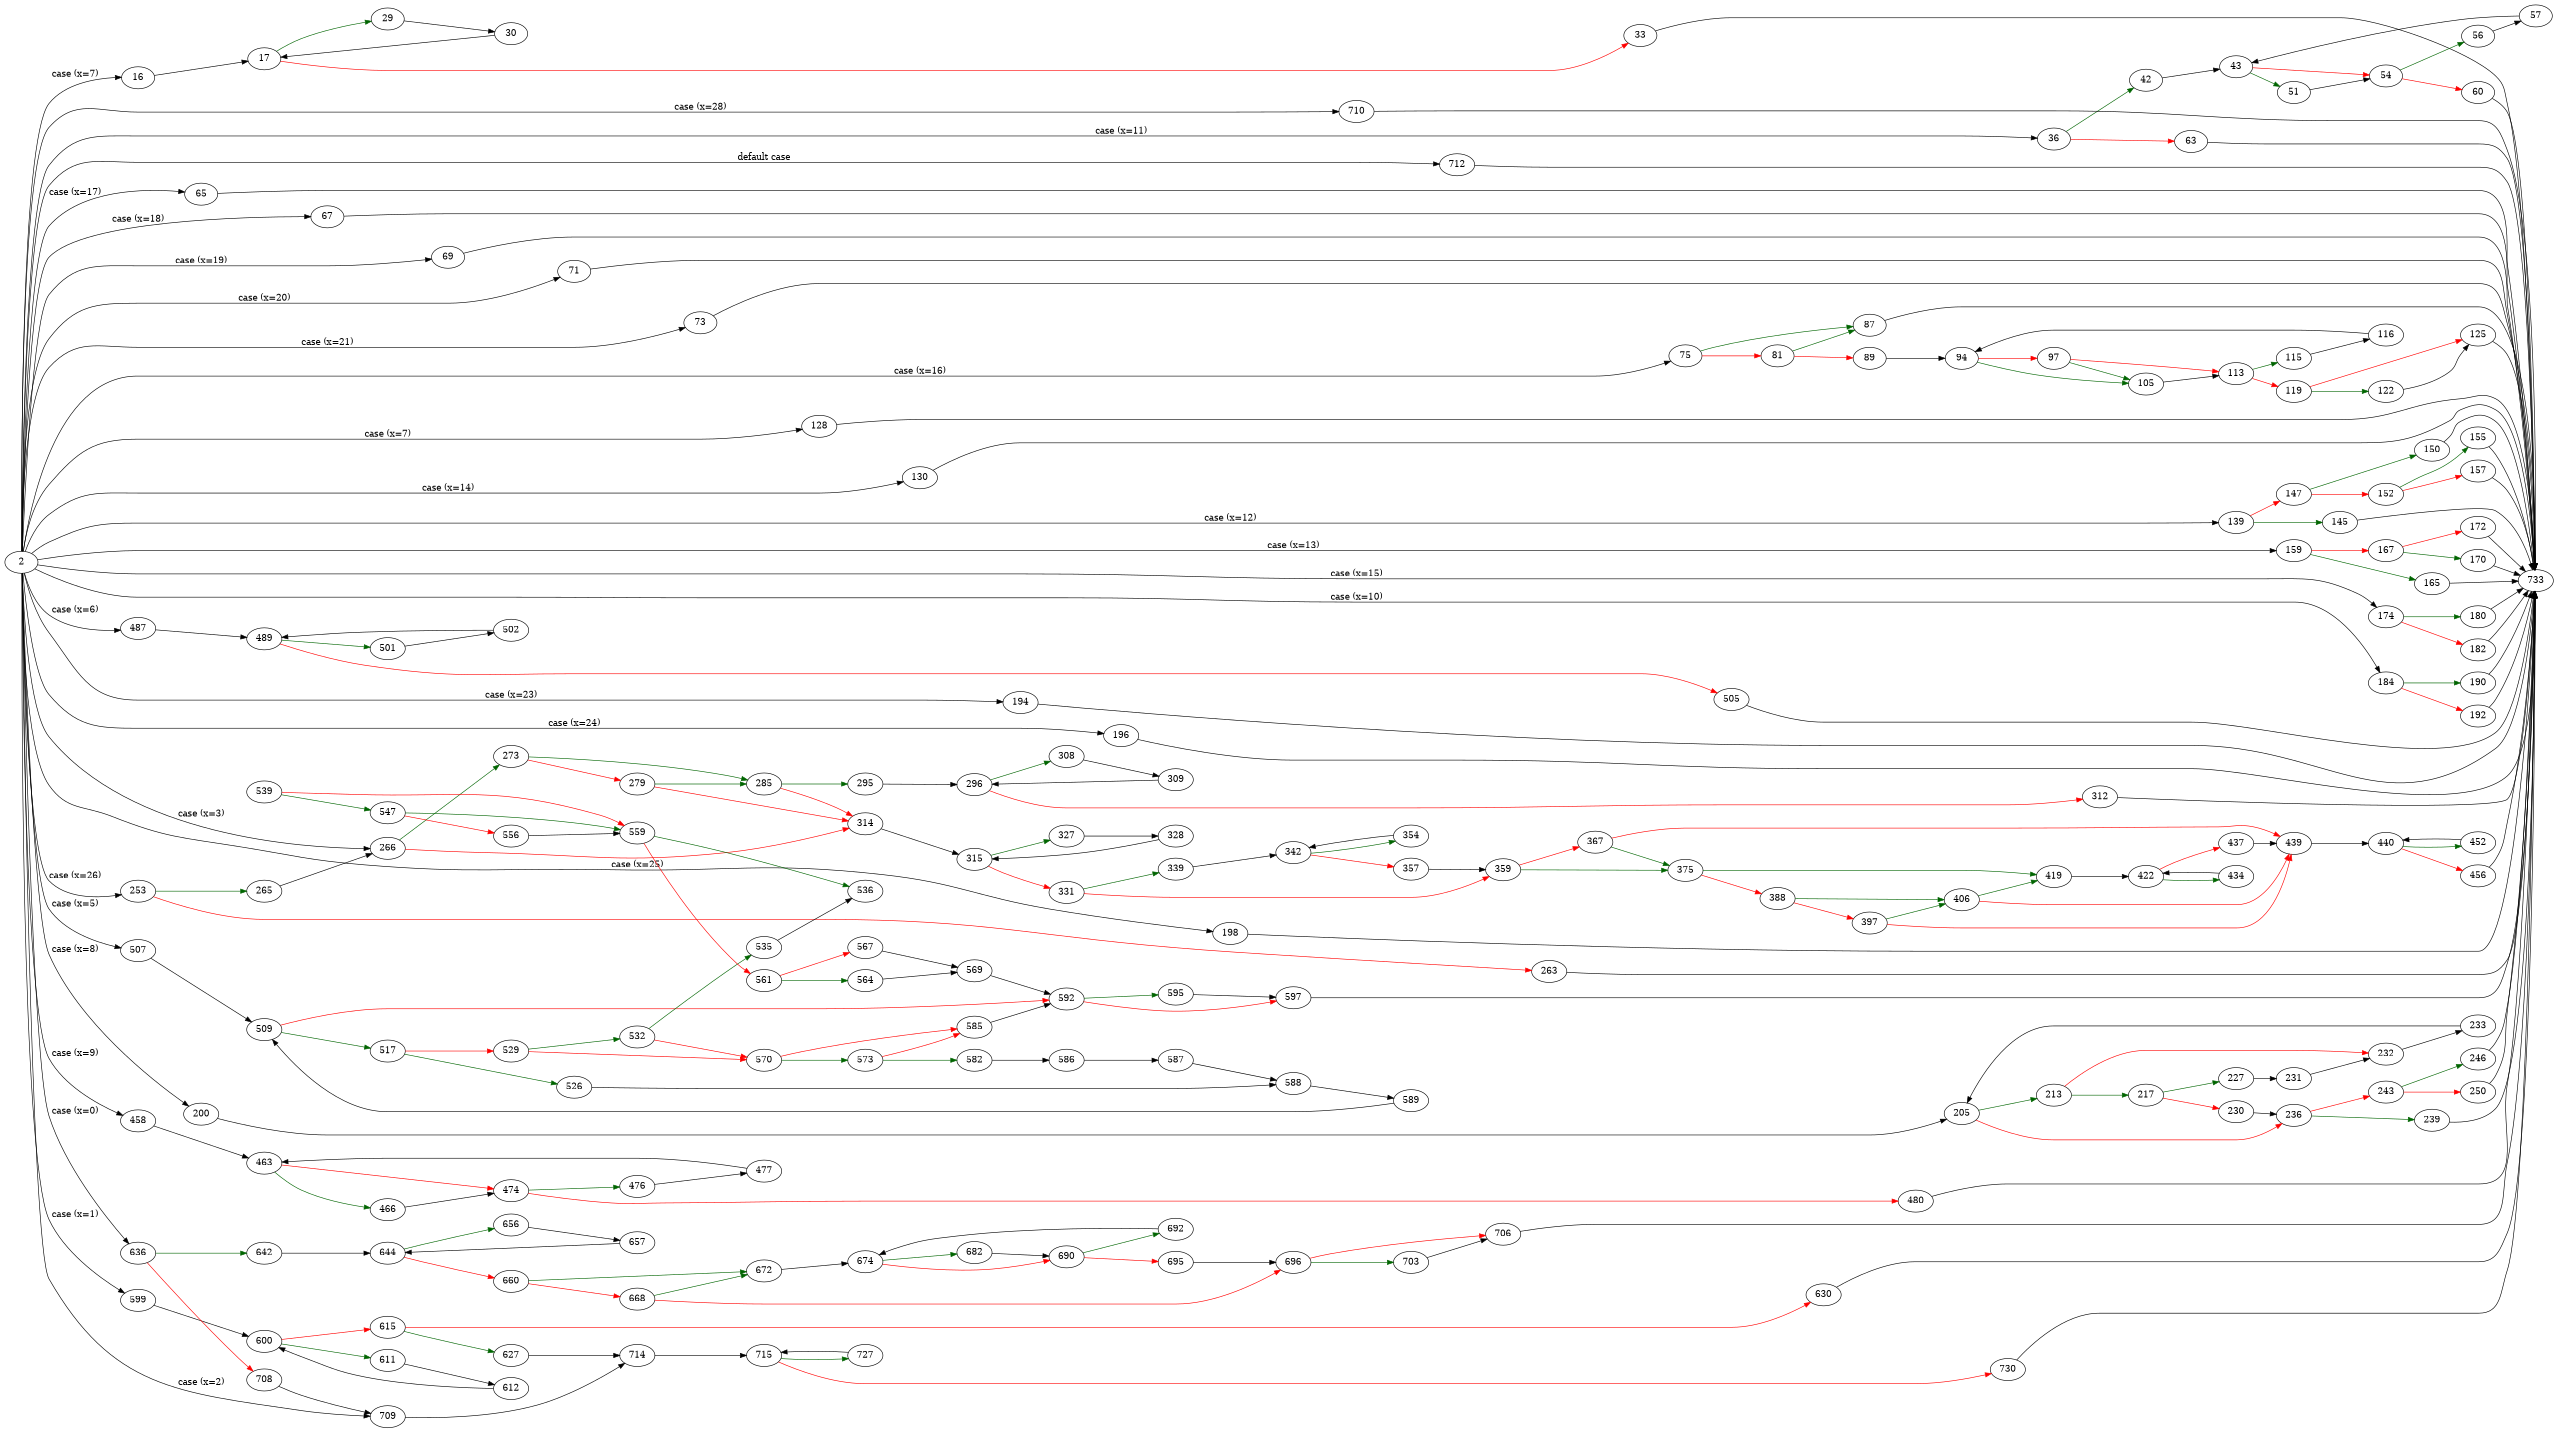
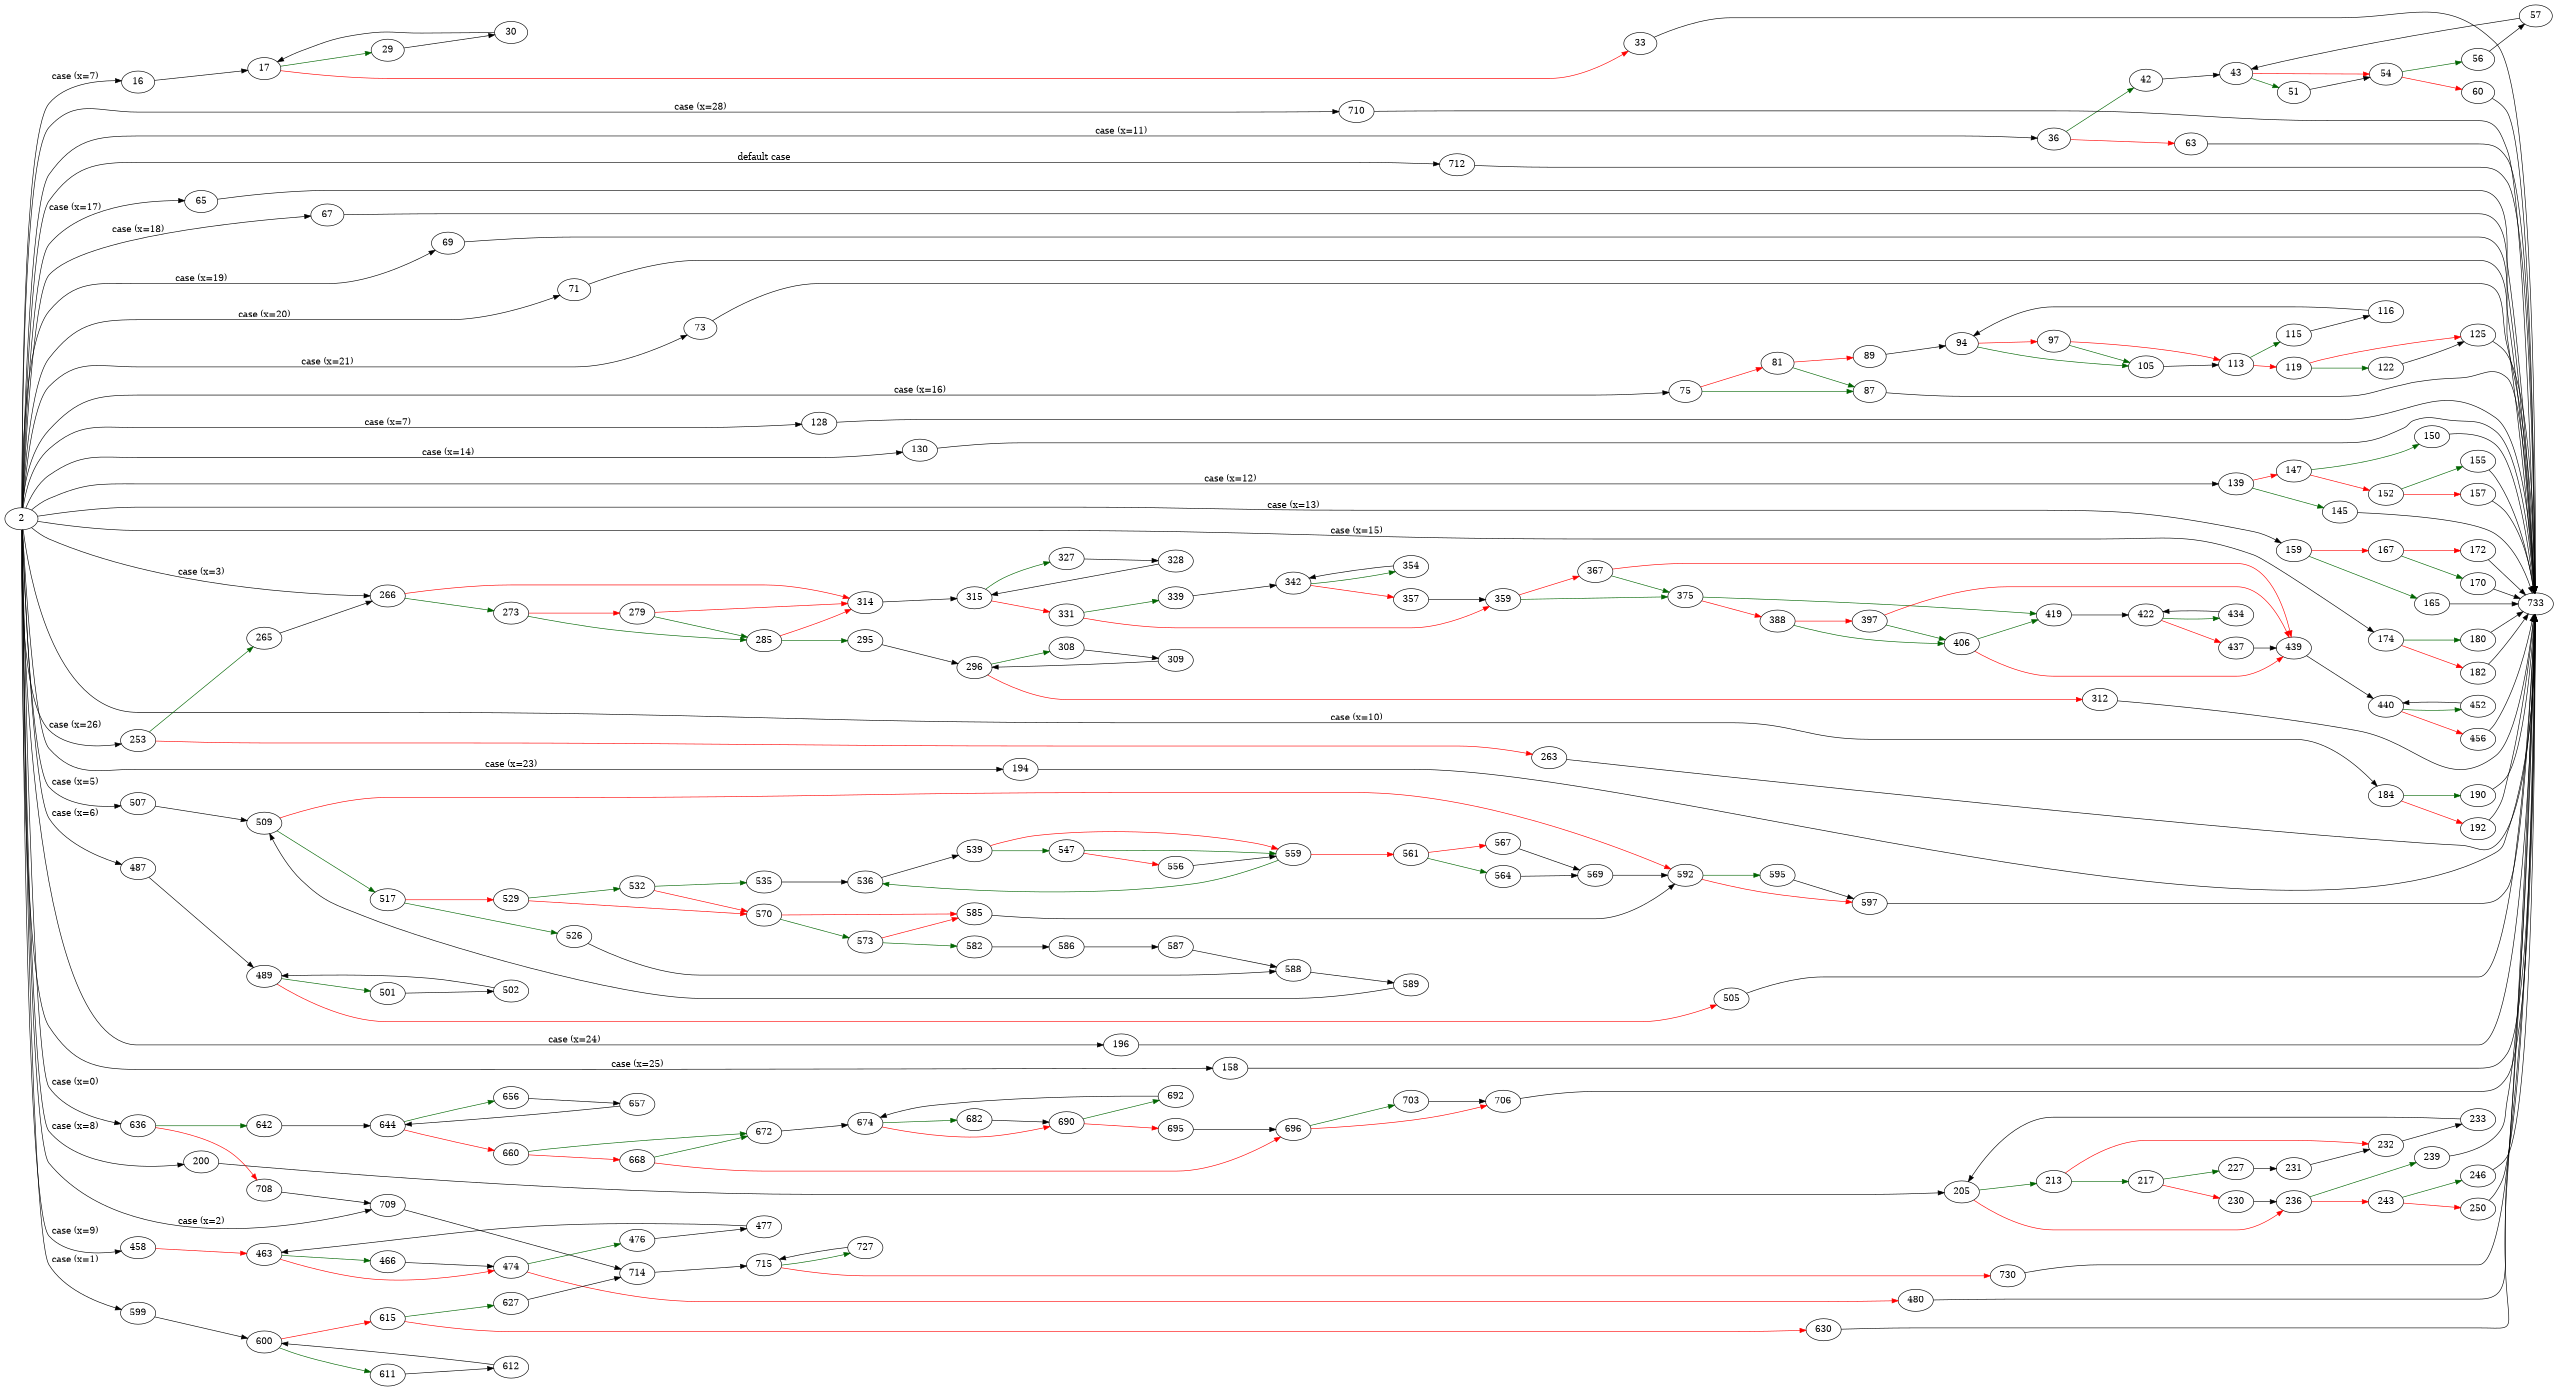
none -> (917, 867)
(1230, 933) -> (1230, 1068)
(198, 1141) -> (198, 1251)
